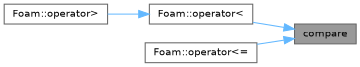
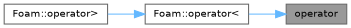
(325, 34) -> (316, 14)
(201, 53) -> none
